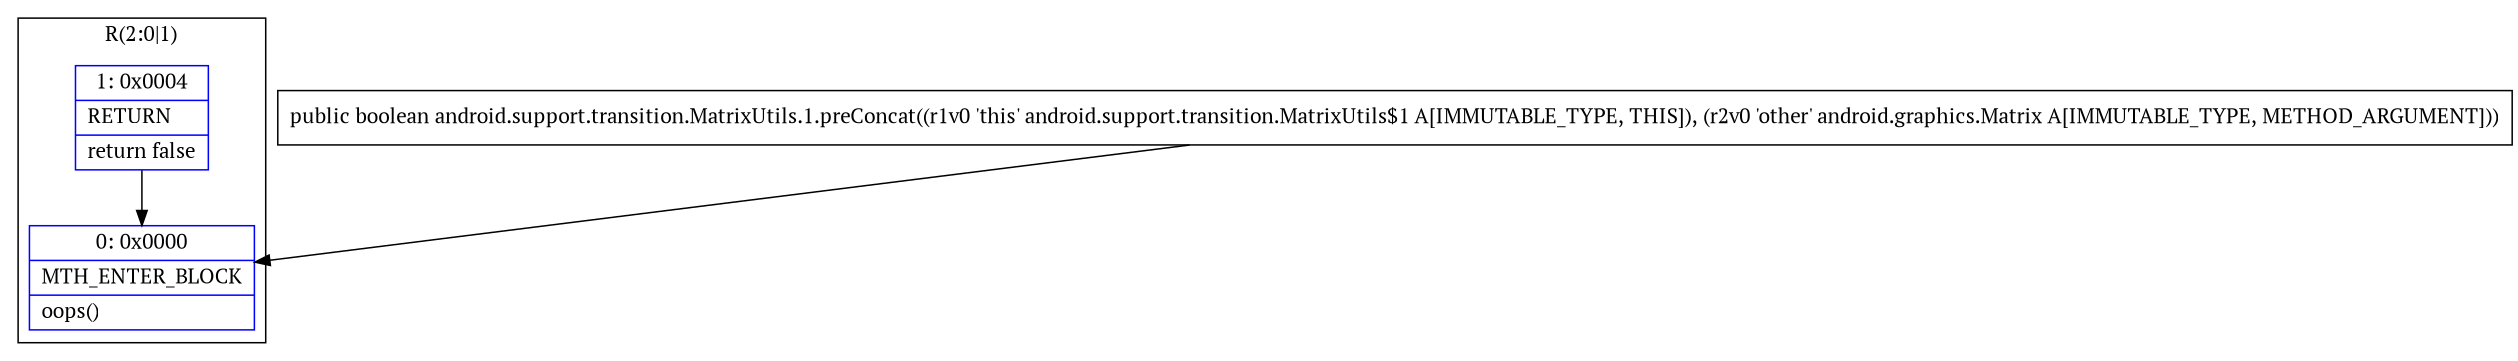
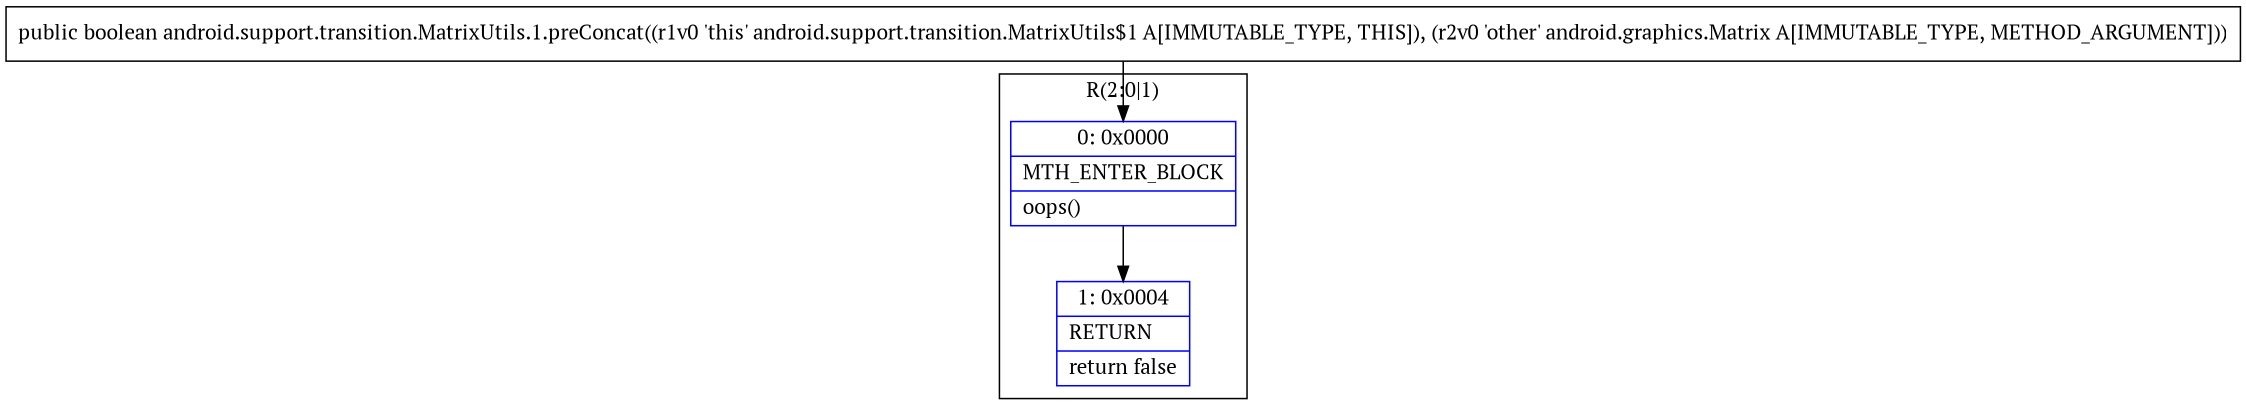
(142, 190) -> (1123, 246)
